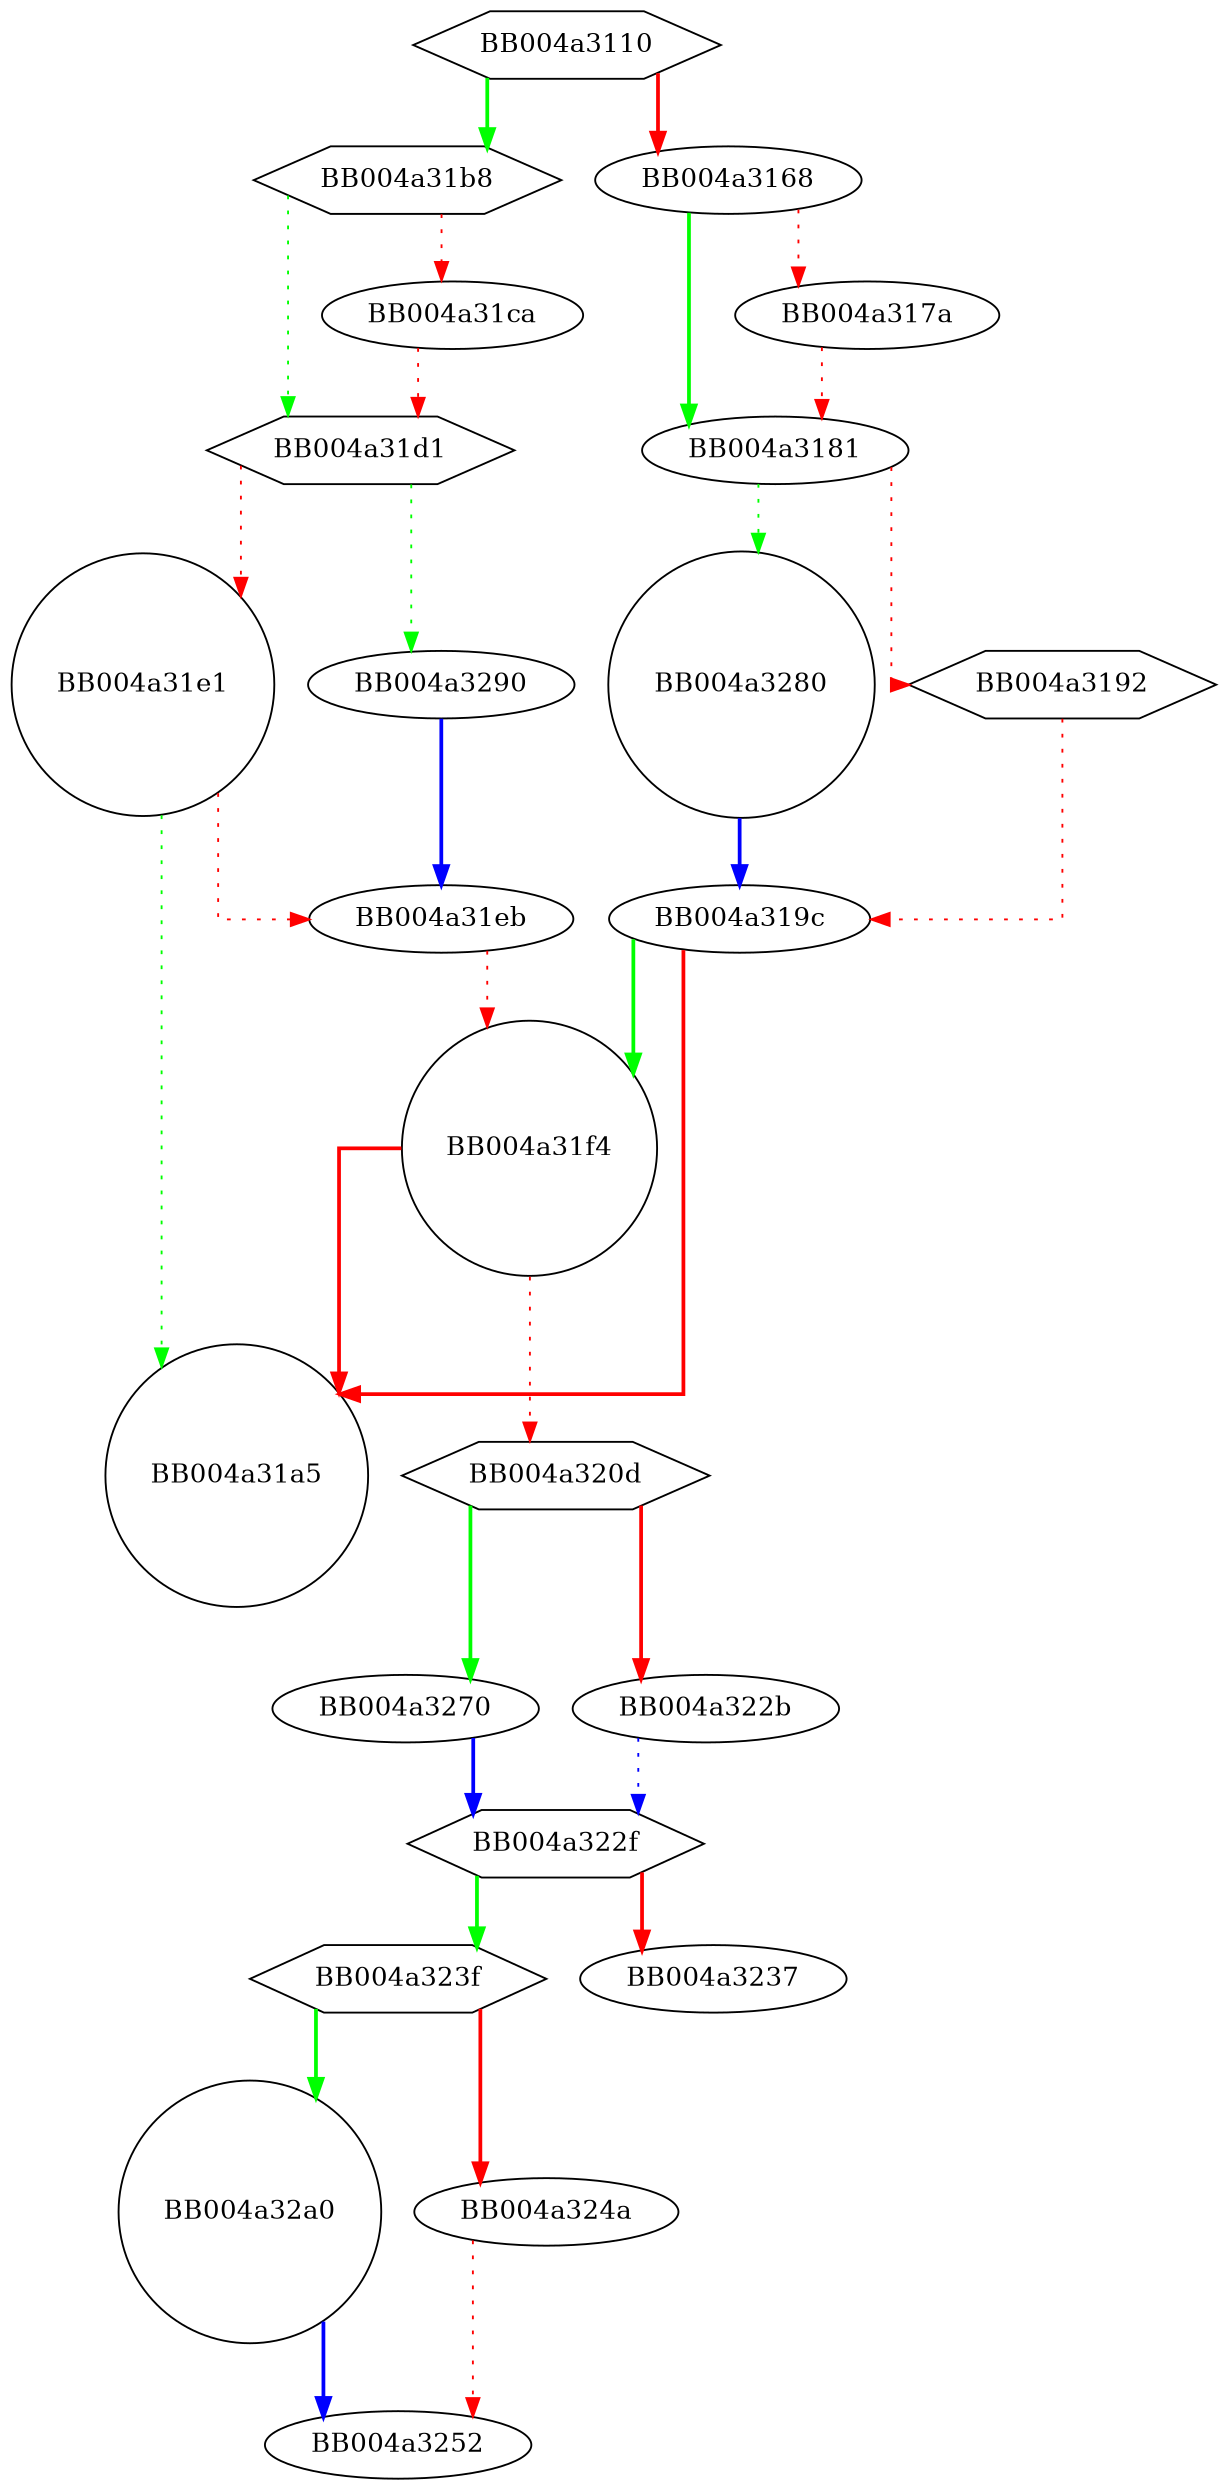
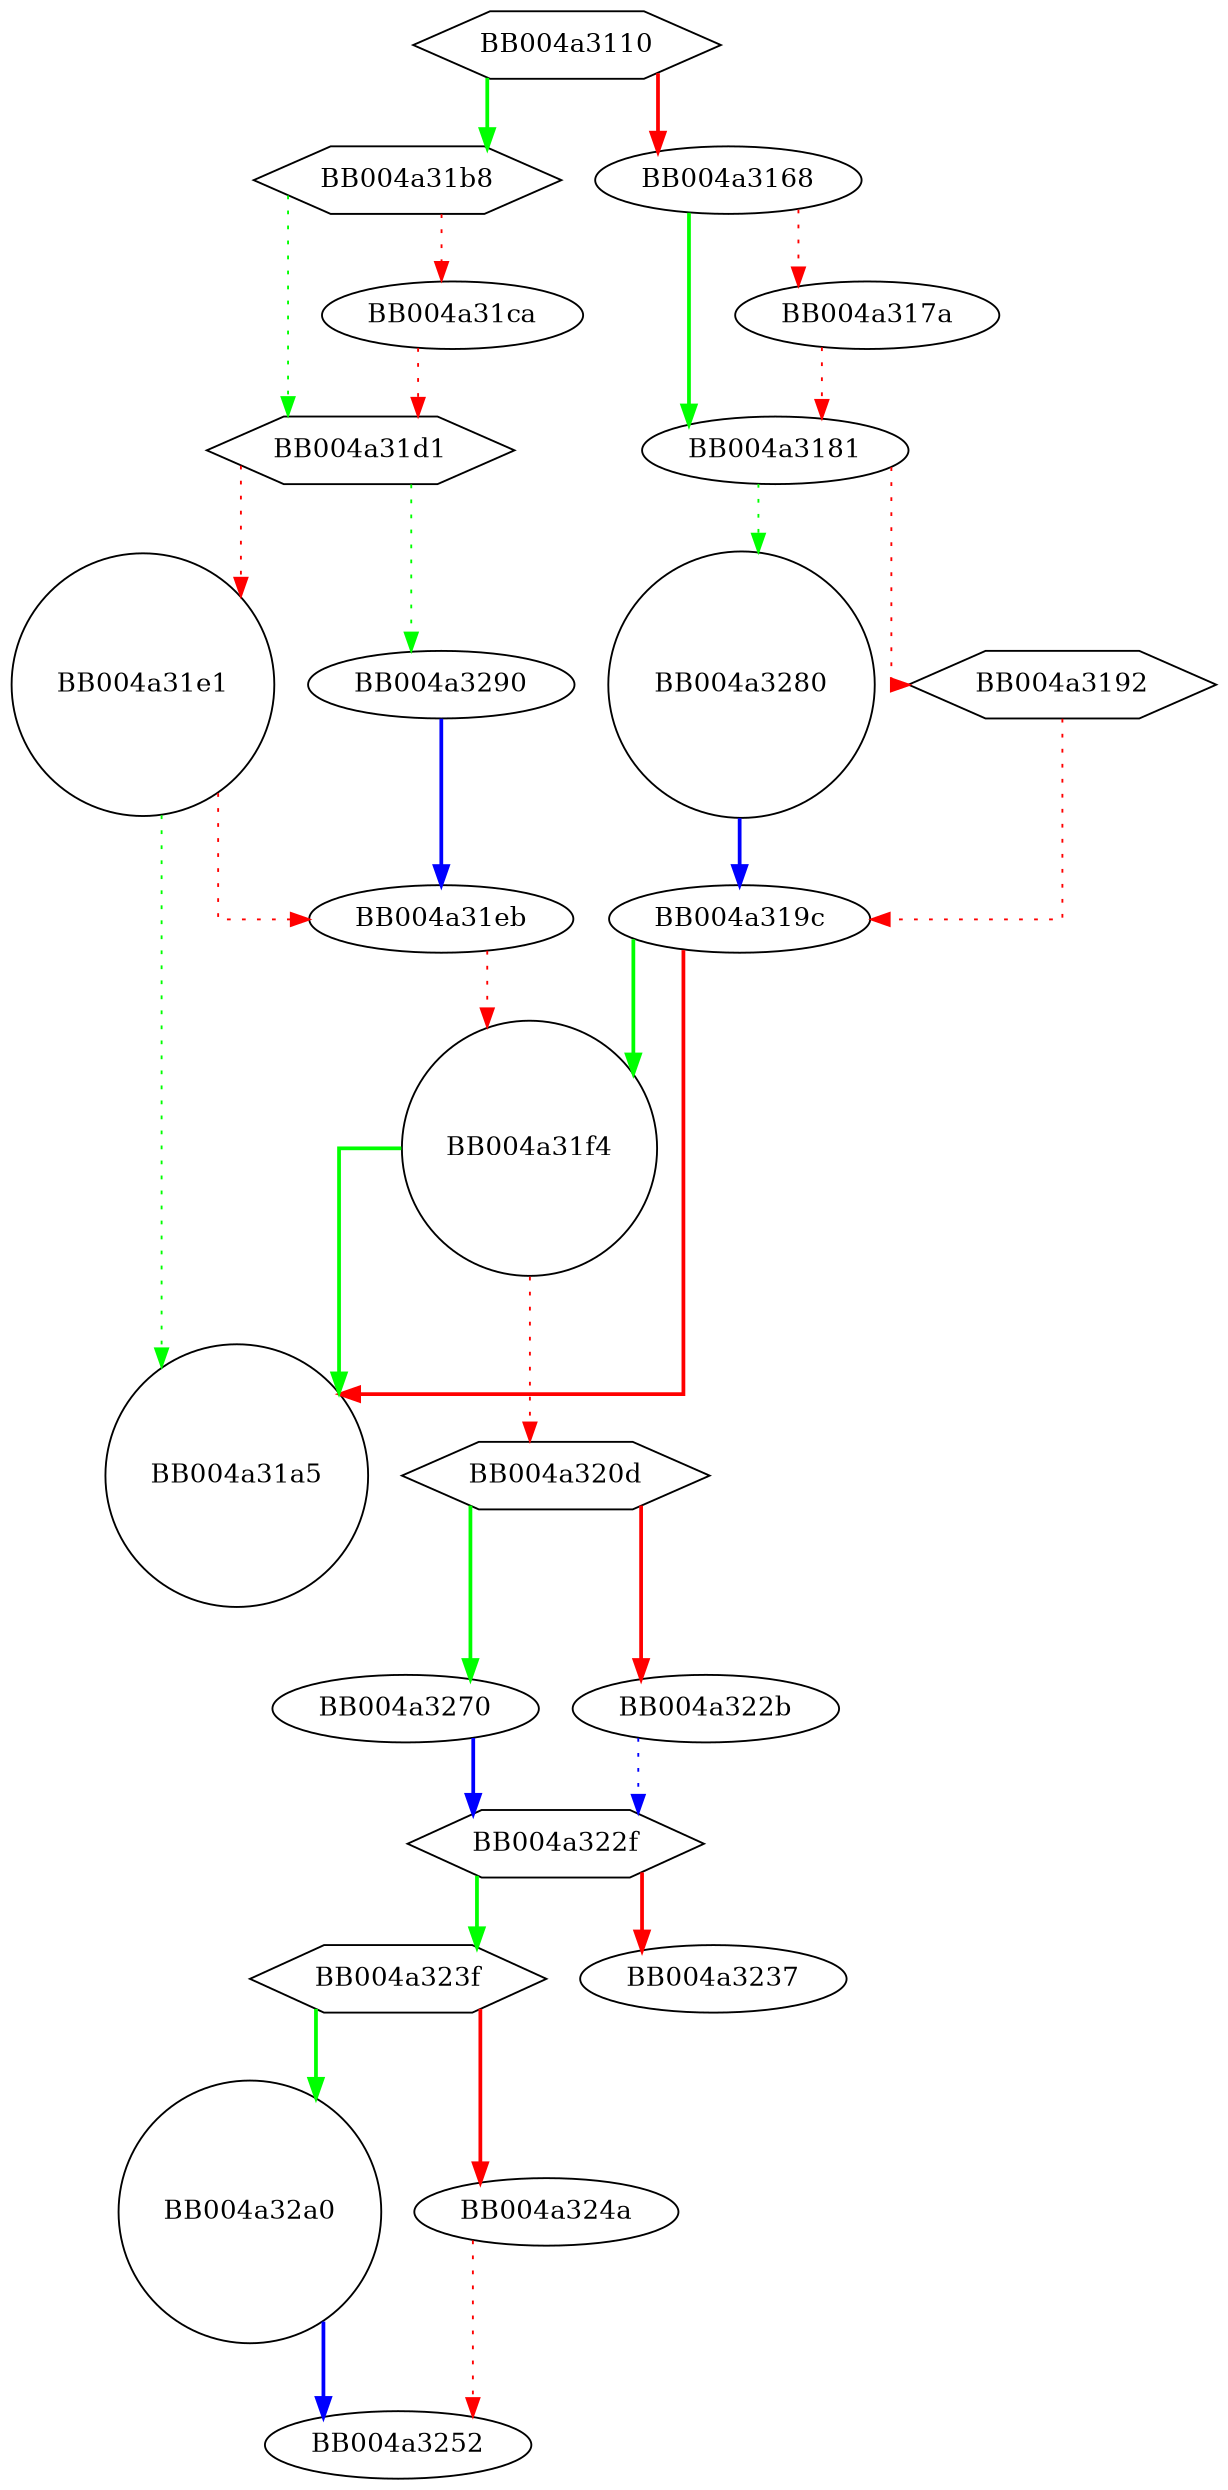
(339, 1230) -> (339, 1230)
